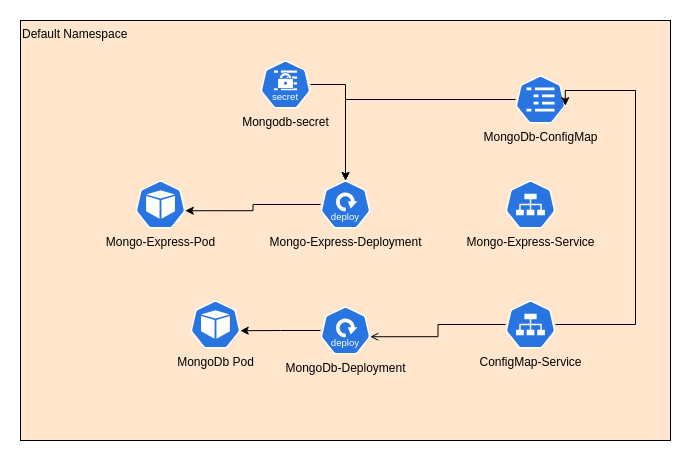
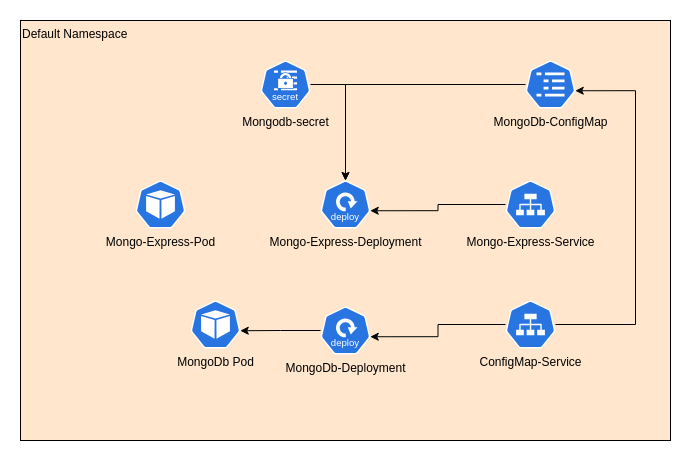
(541, 100) -> (551, 85)
(253, 205) -> none
none -> (438, 205)
(376, 337) -> (378, 337)
